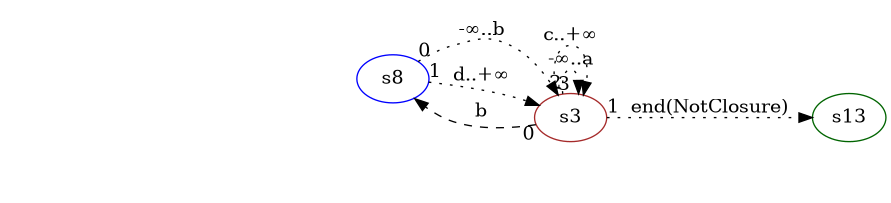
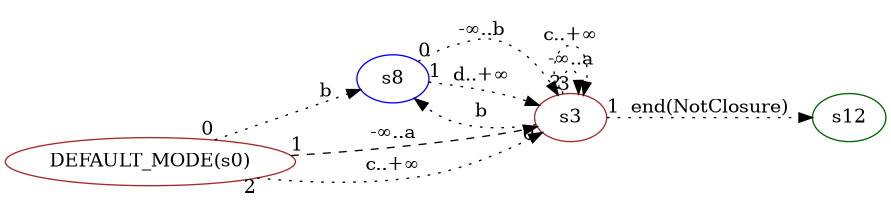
(849, 118) -> (849, 118)
(479, 127) -> (479, 127)
none -> (150, 162)
